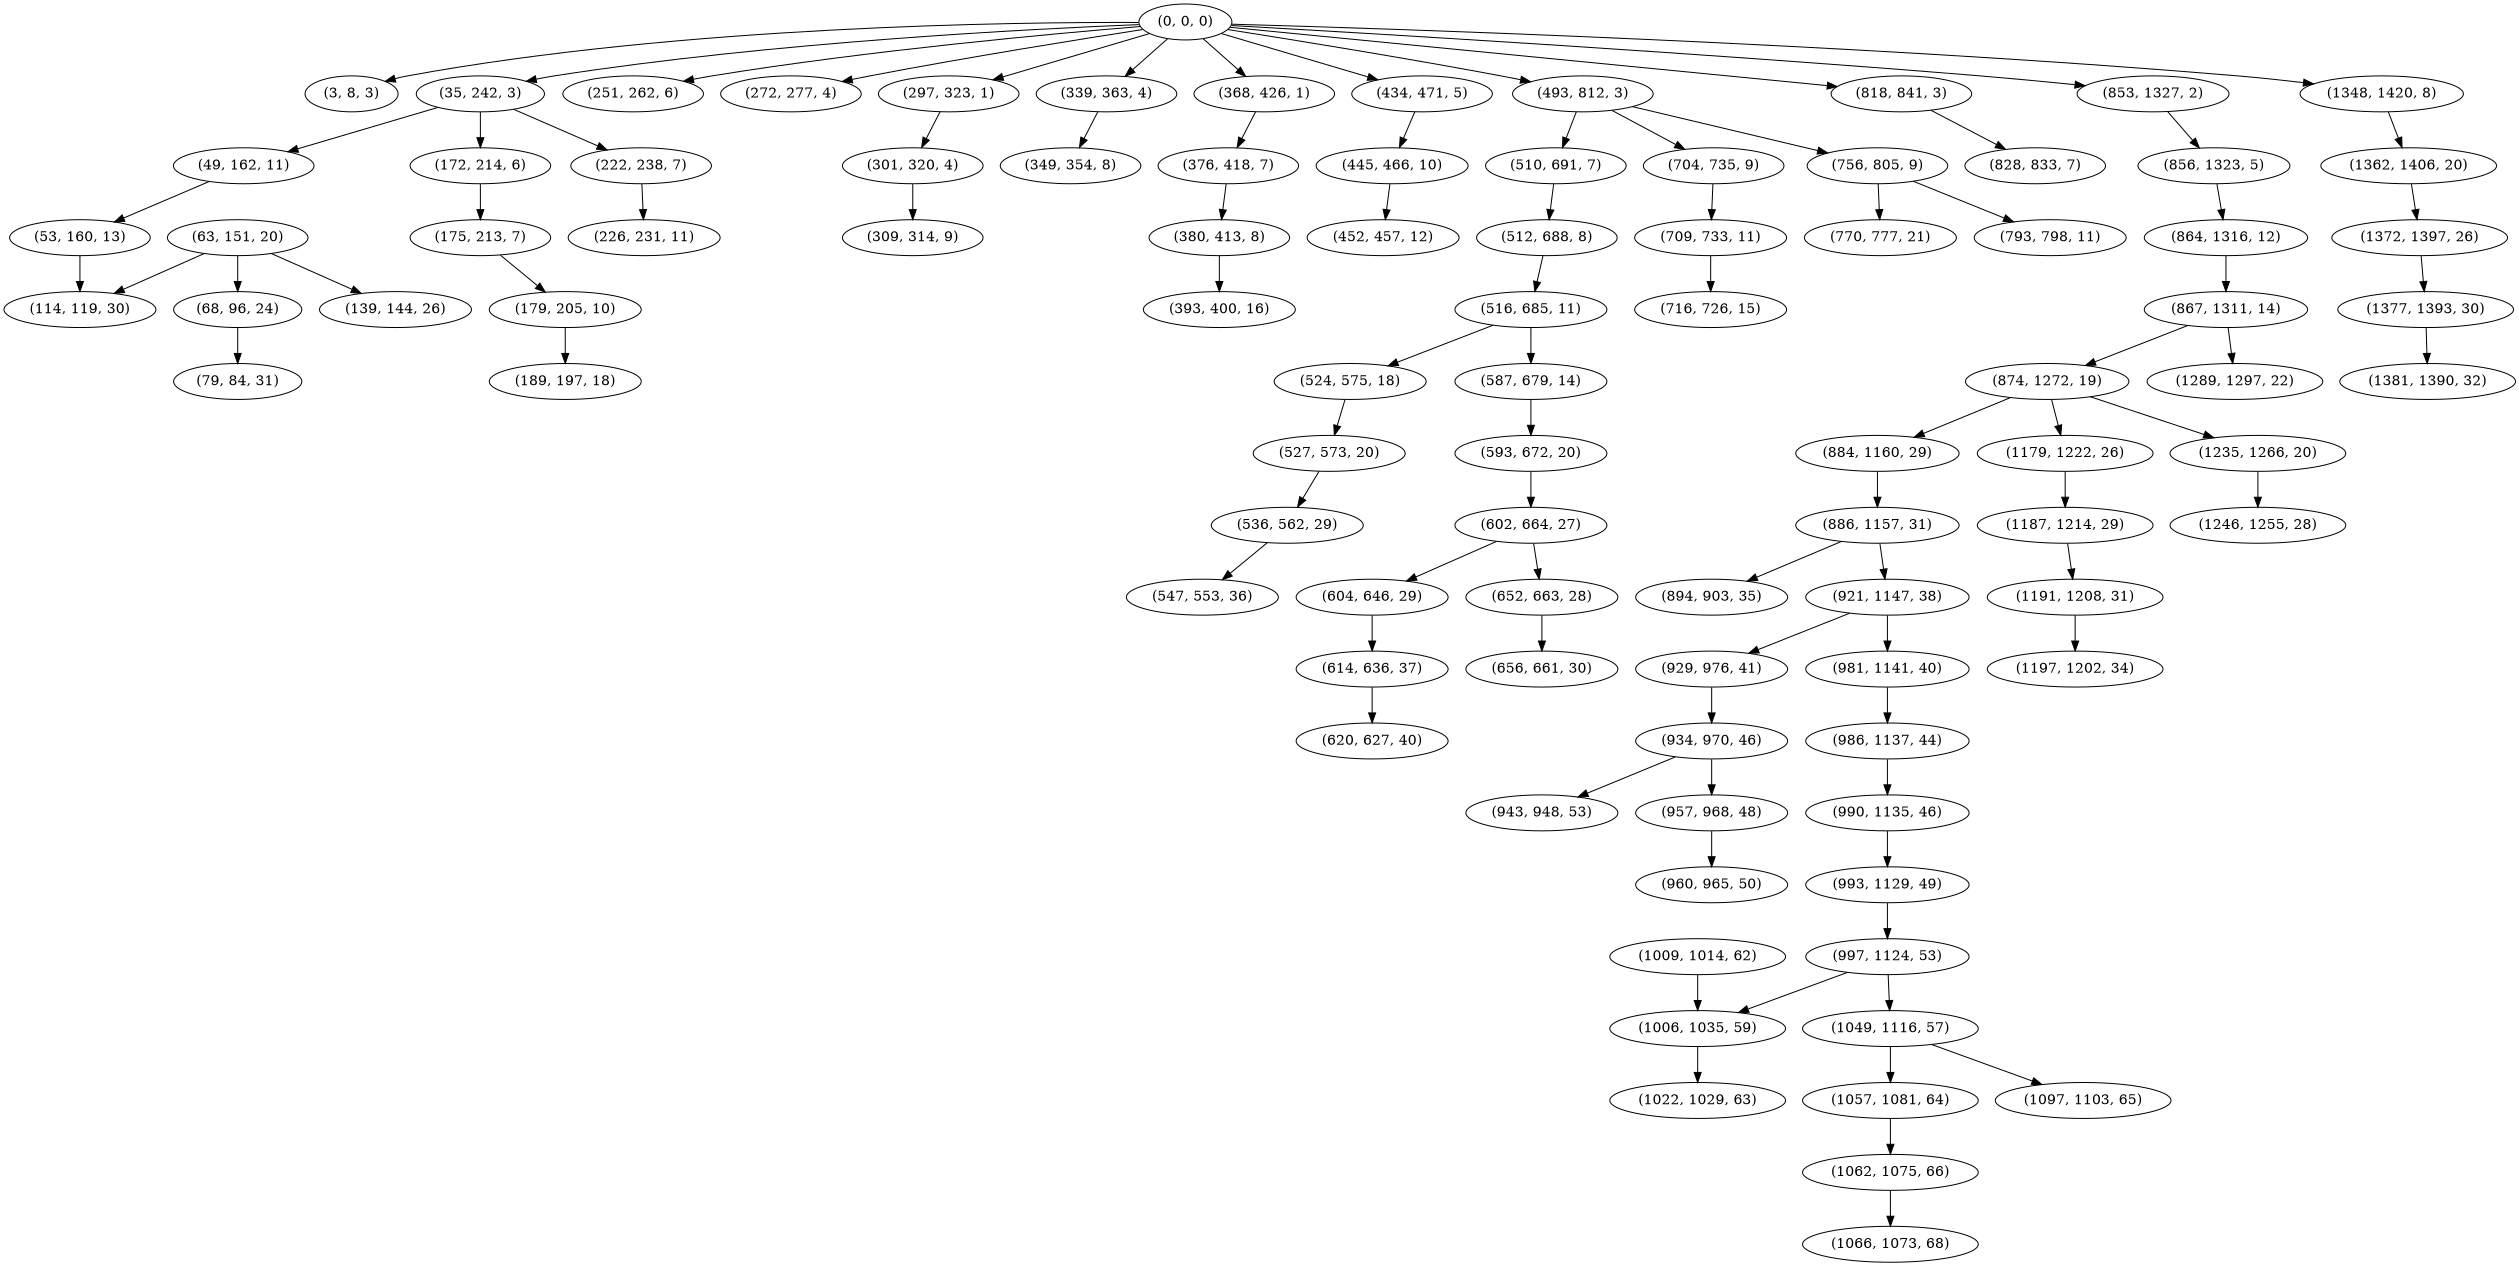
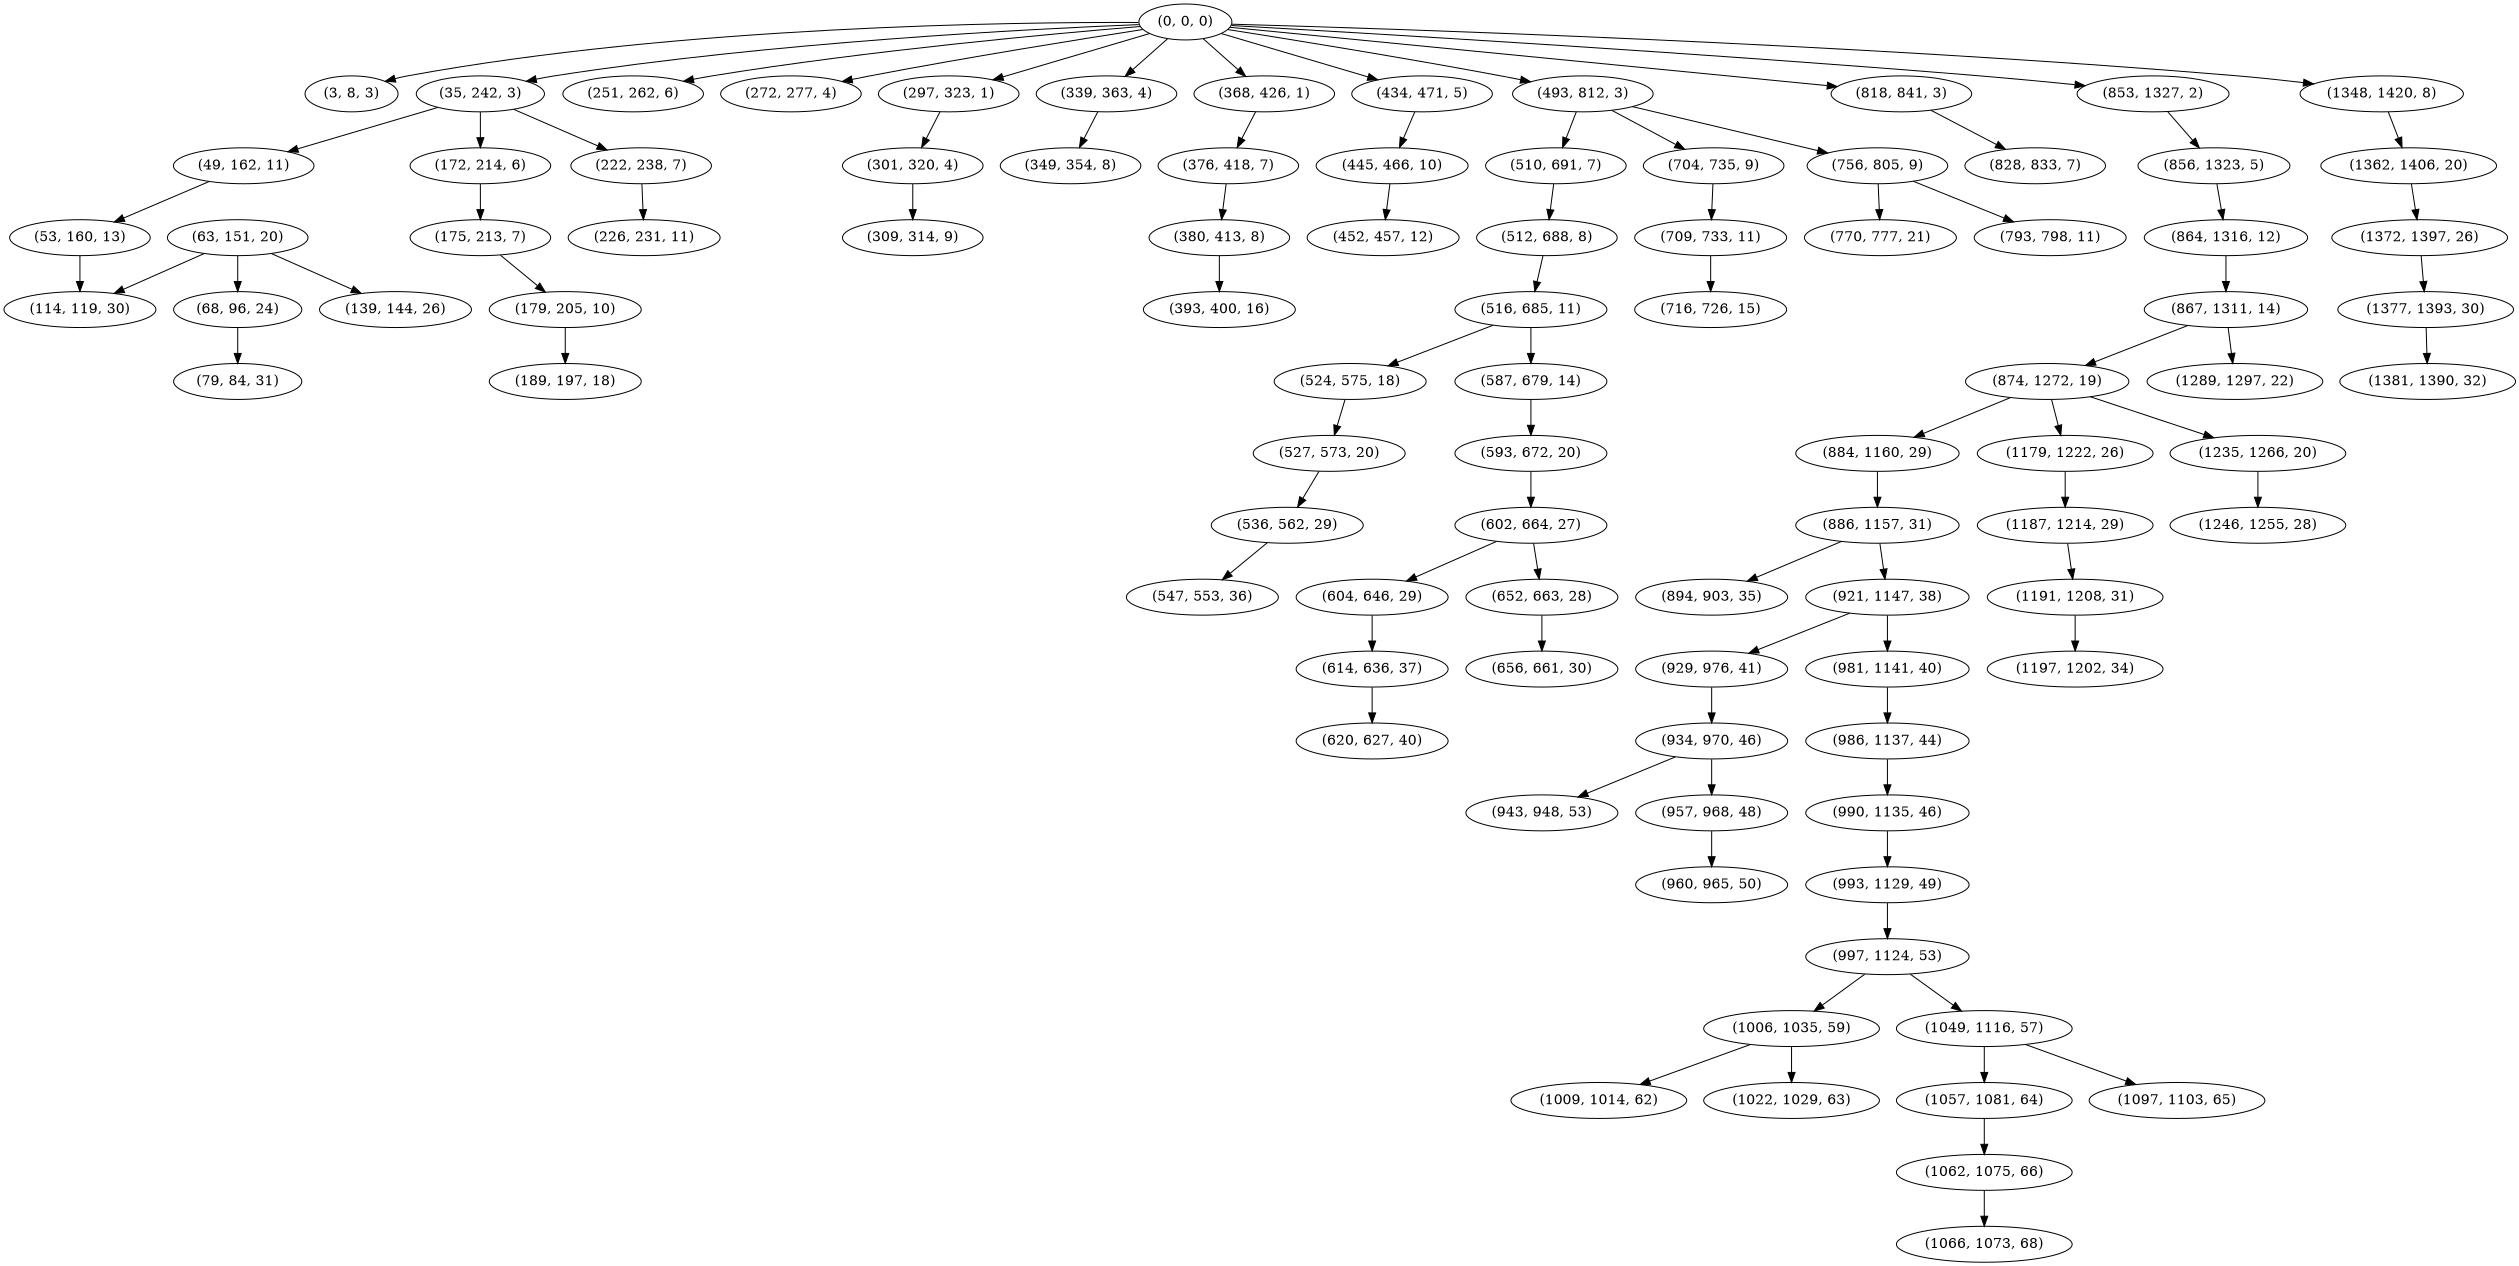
(1698, 988) -> (1700, 1063)
